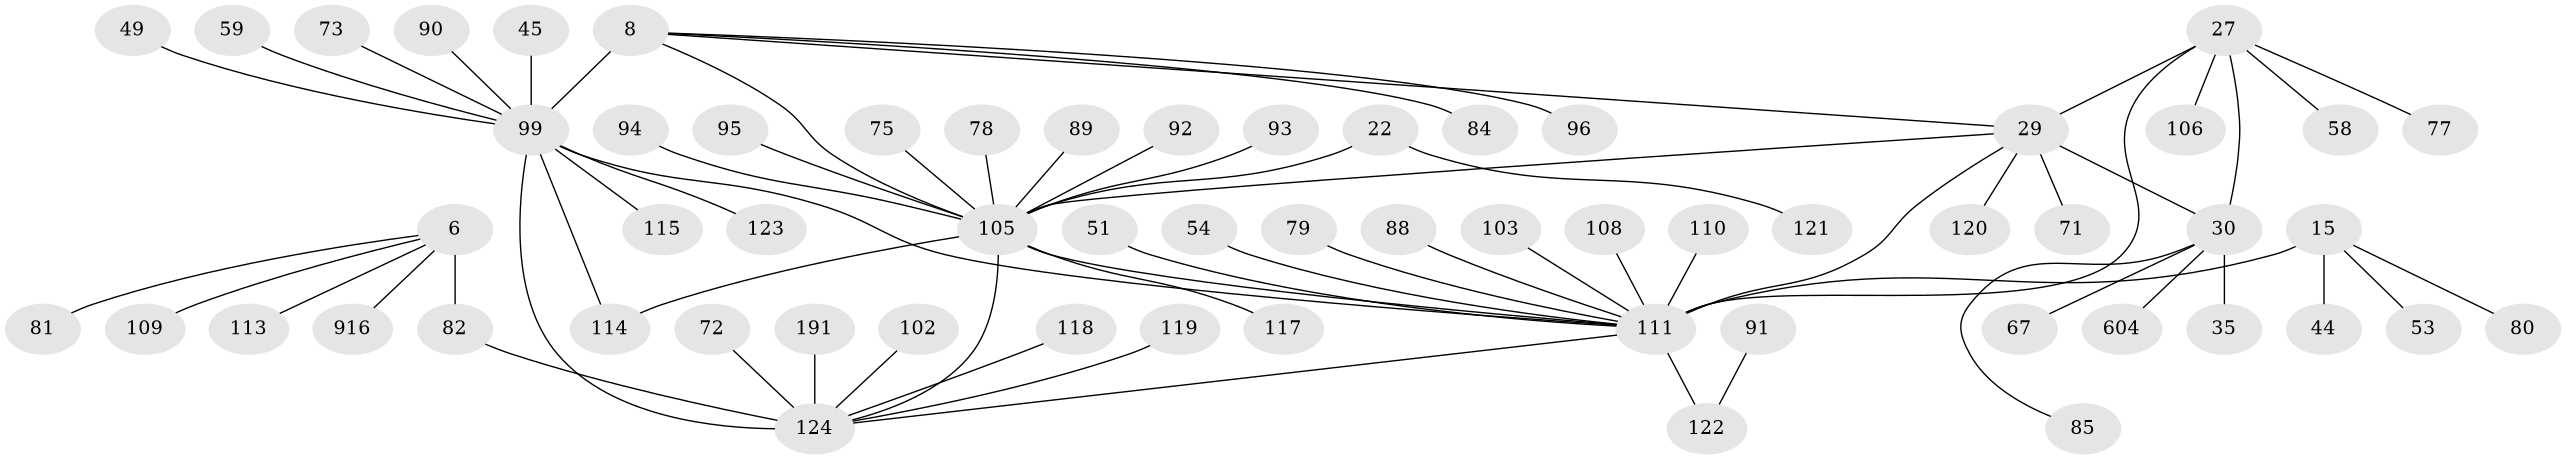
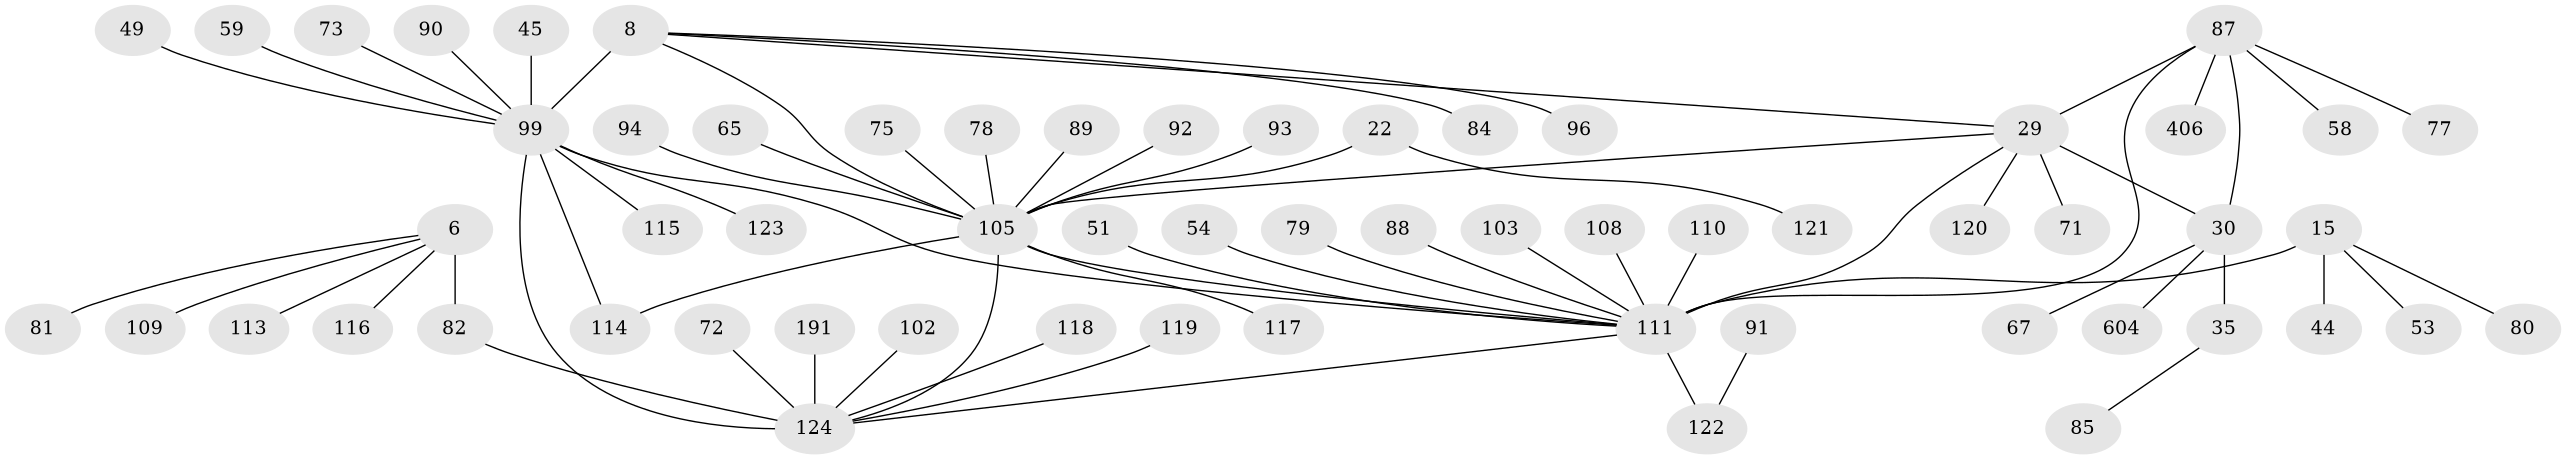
(2224, 30) -> (2224, 30)
(730, 130) -> (730, 130)
(2186, 130) -> (2186, 130)
(2009, 272) -> (2154, 379)
(353, 329) -> (353, 329)
